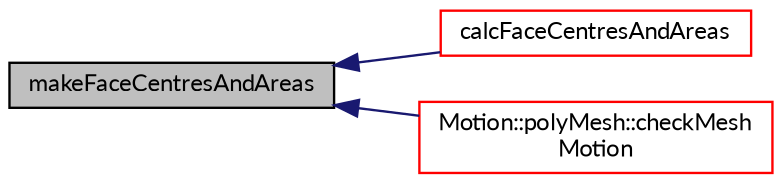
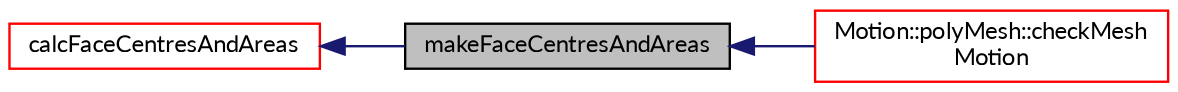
(399, 57) -> (375, 46)
